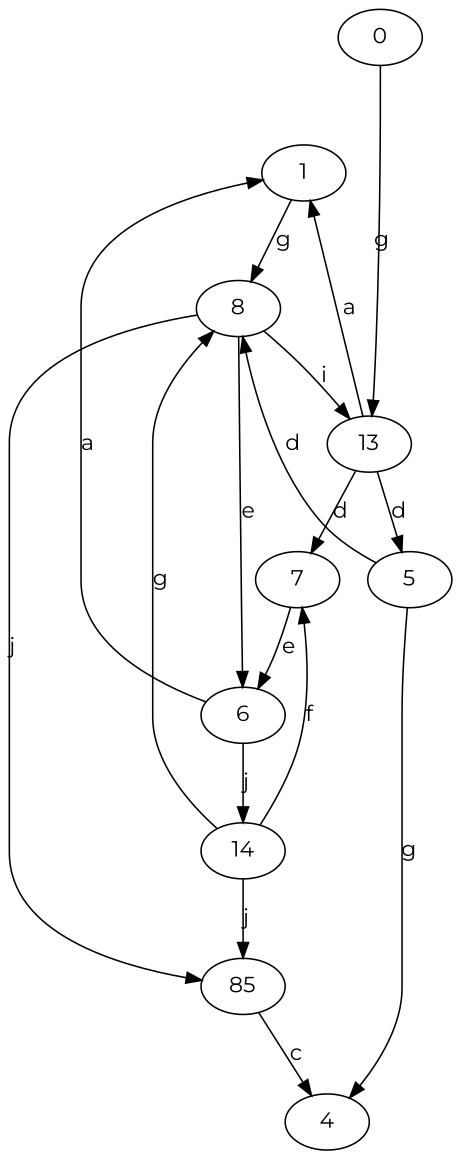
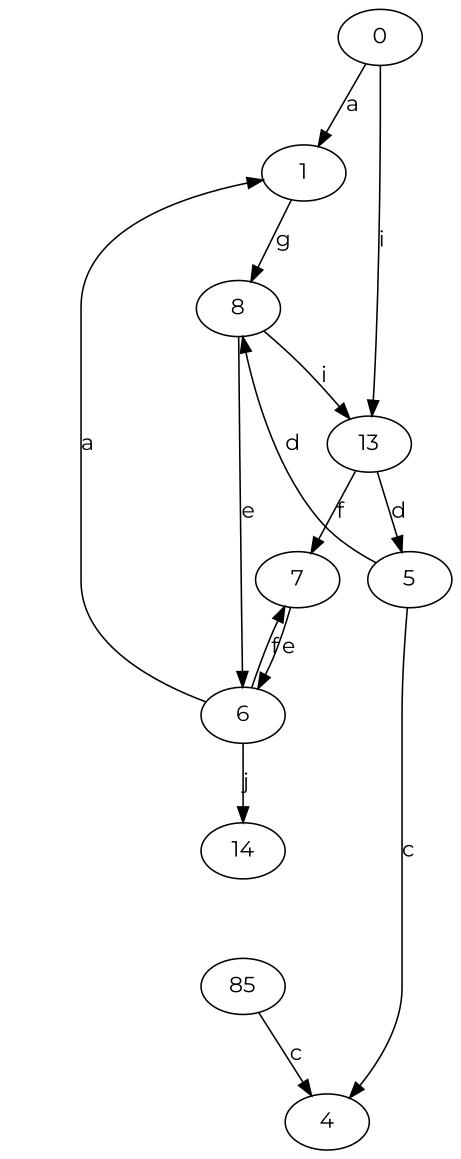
(382, 241) -> (382, 241)
(338, 316) -> (346, 98)
(340, 512) -> (340, 512)
(153, 589) -> none
(9, 642) -> none
(303, 729) -> (264, 654)
(409, 851) -> (409, 851)
(243, 911) -> none
